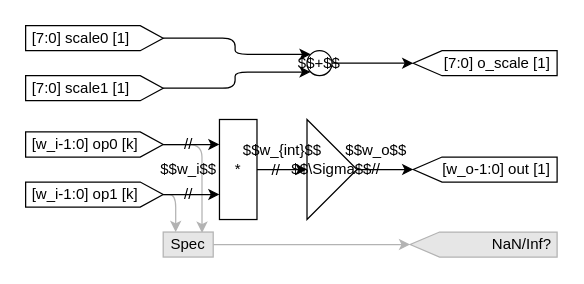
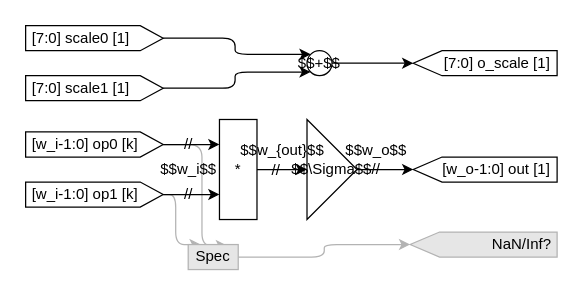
(283, 151) -> (283, 151)
(188, 244) -> (213, 257)
